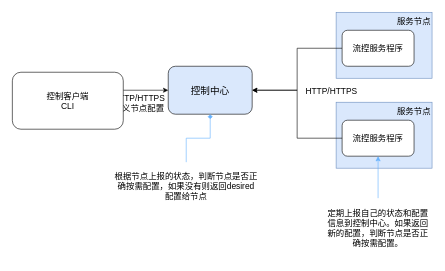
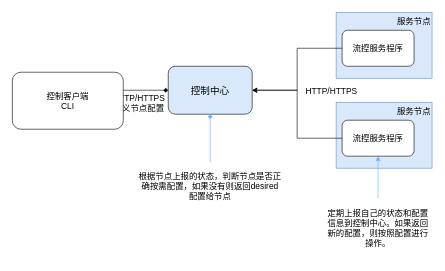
(162, 90) -> (162, 90)
(186, 186) -> (210, 186)
(378, 228) -> (378, 228)
